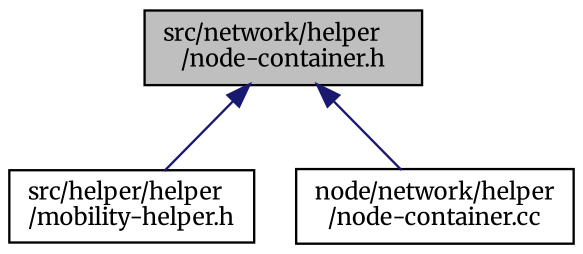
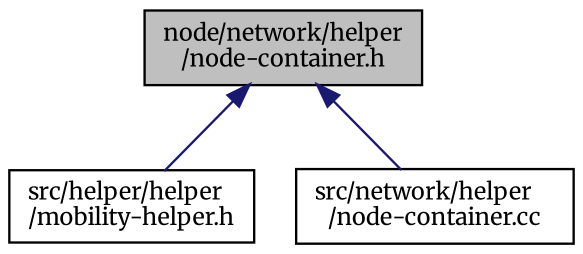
(283, 48) -> (283, 48)
(435, 206) -> (435, 206)
